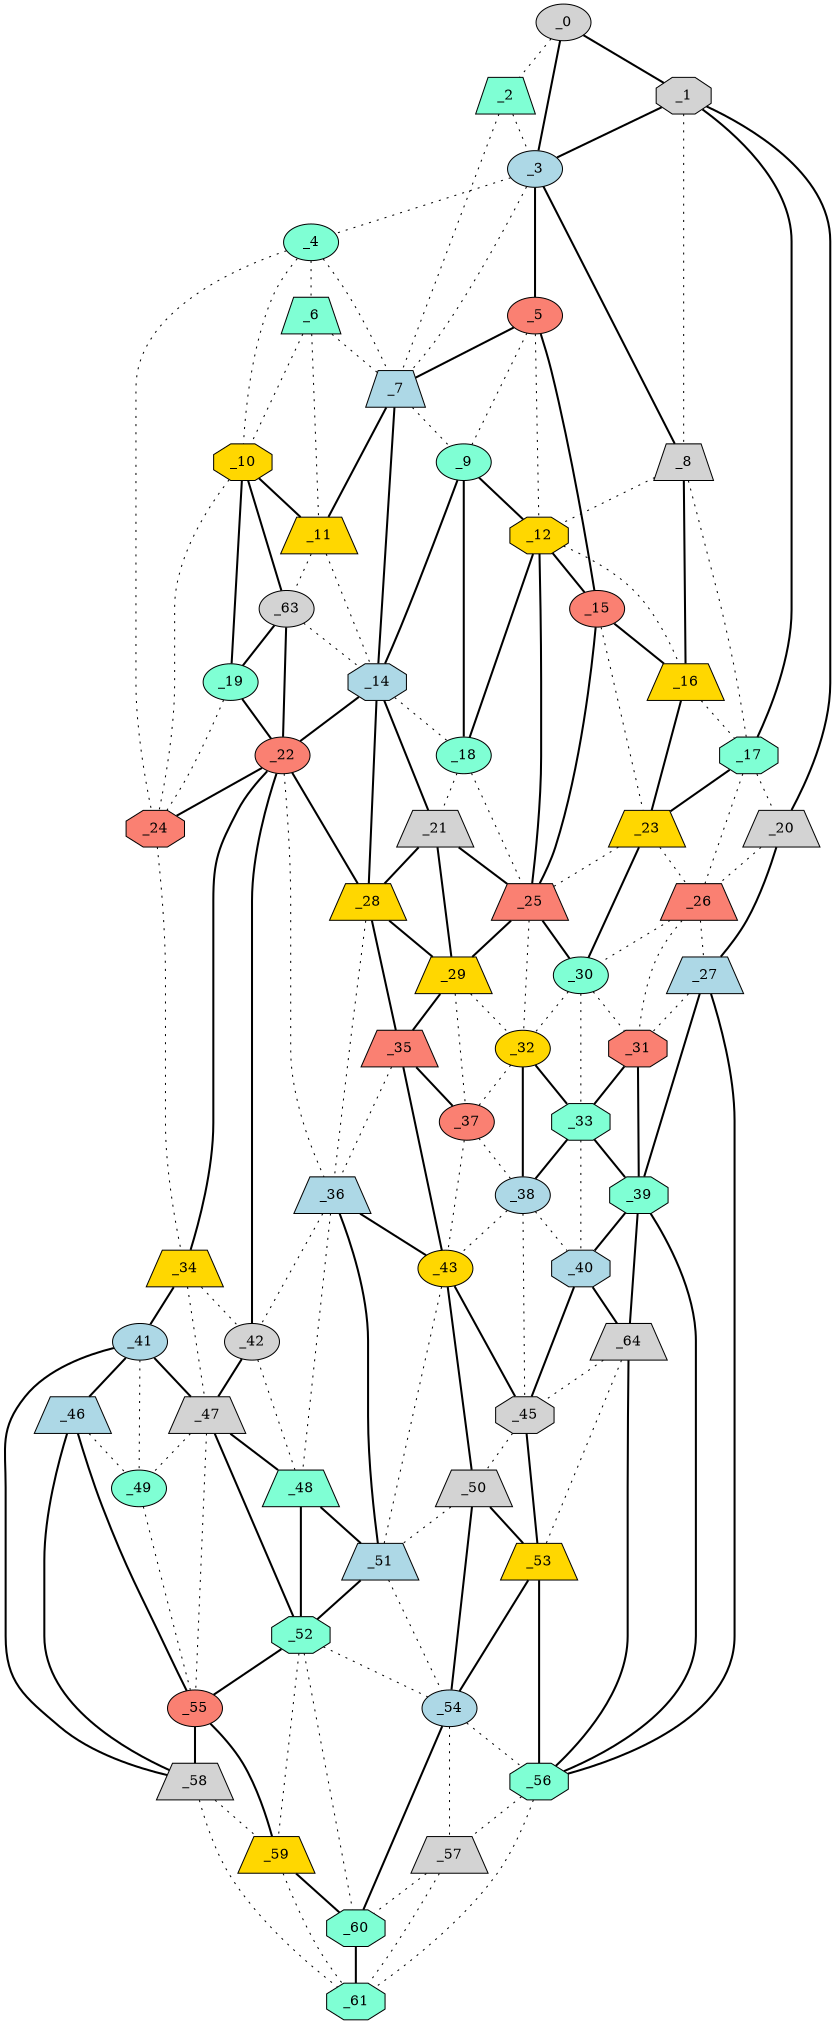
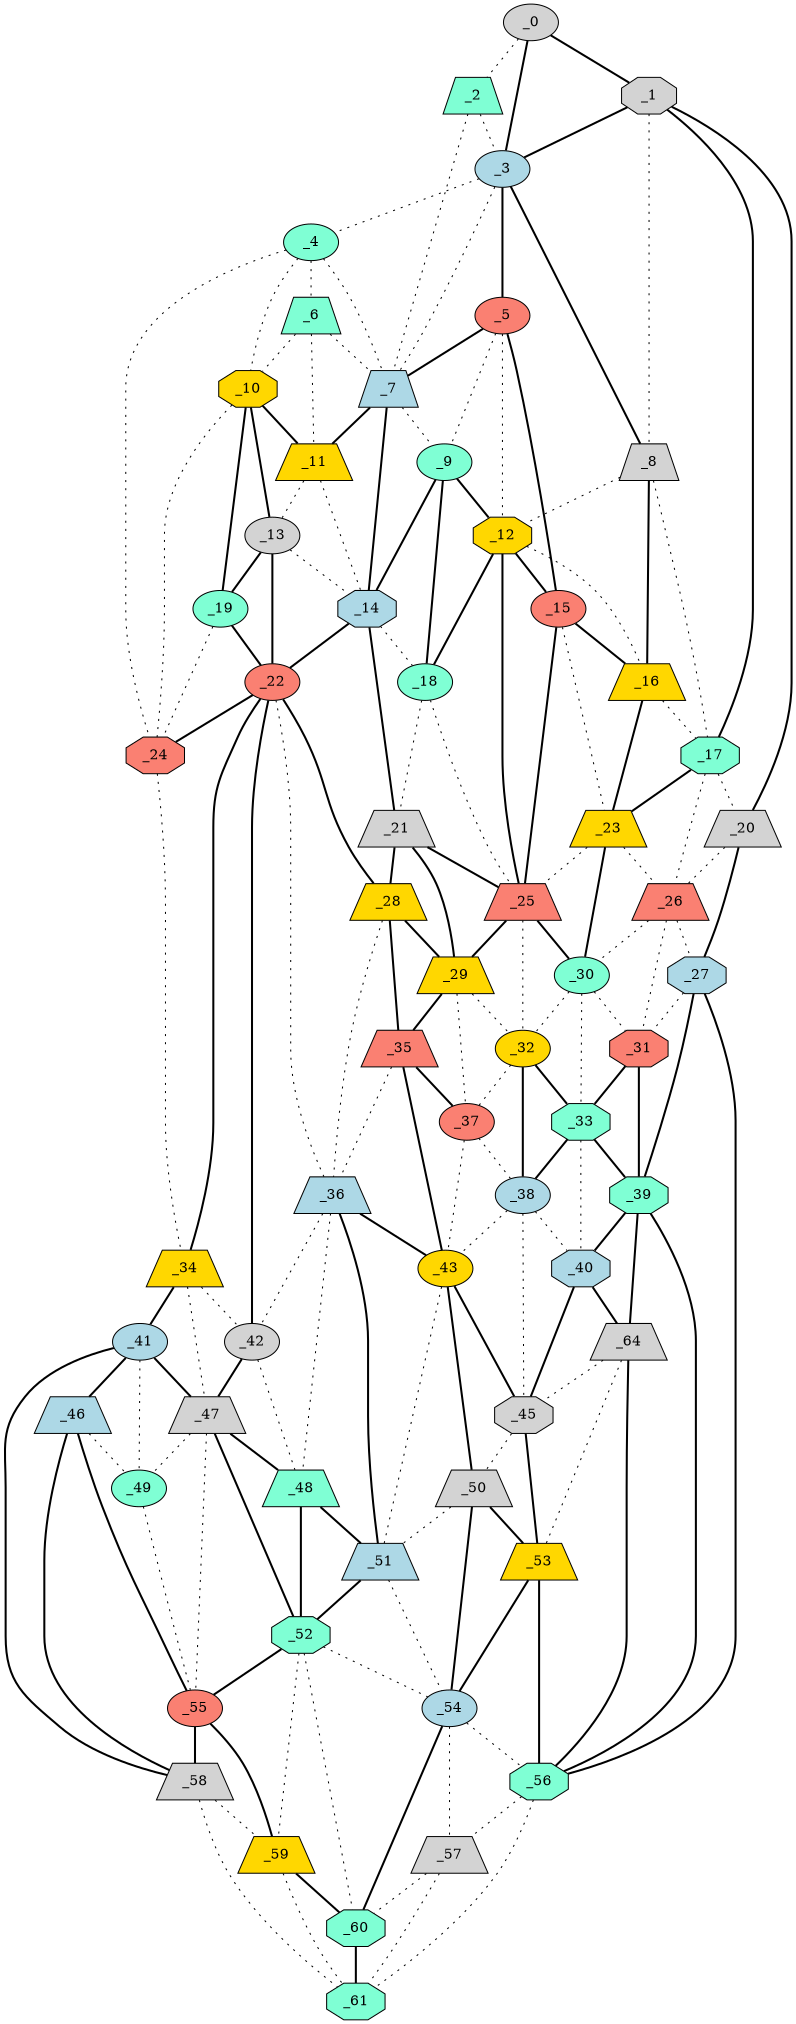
(287, 609) -> (272, 535)
(373, 792) -> none
(705, 975) -> (697, 975)
